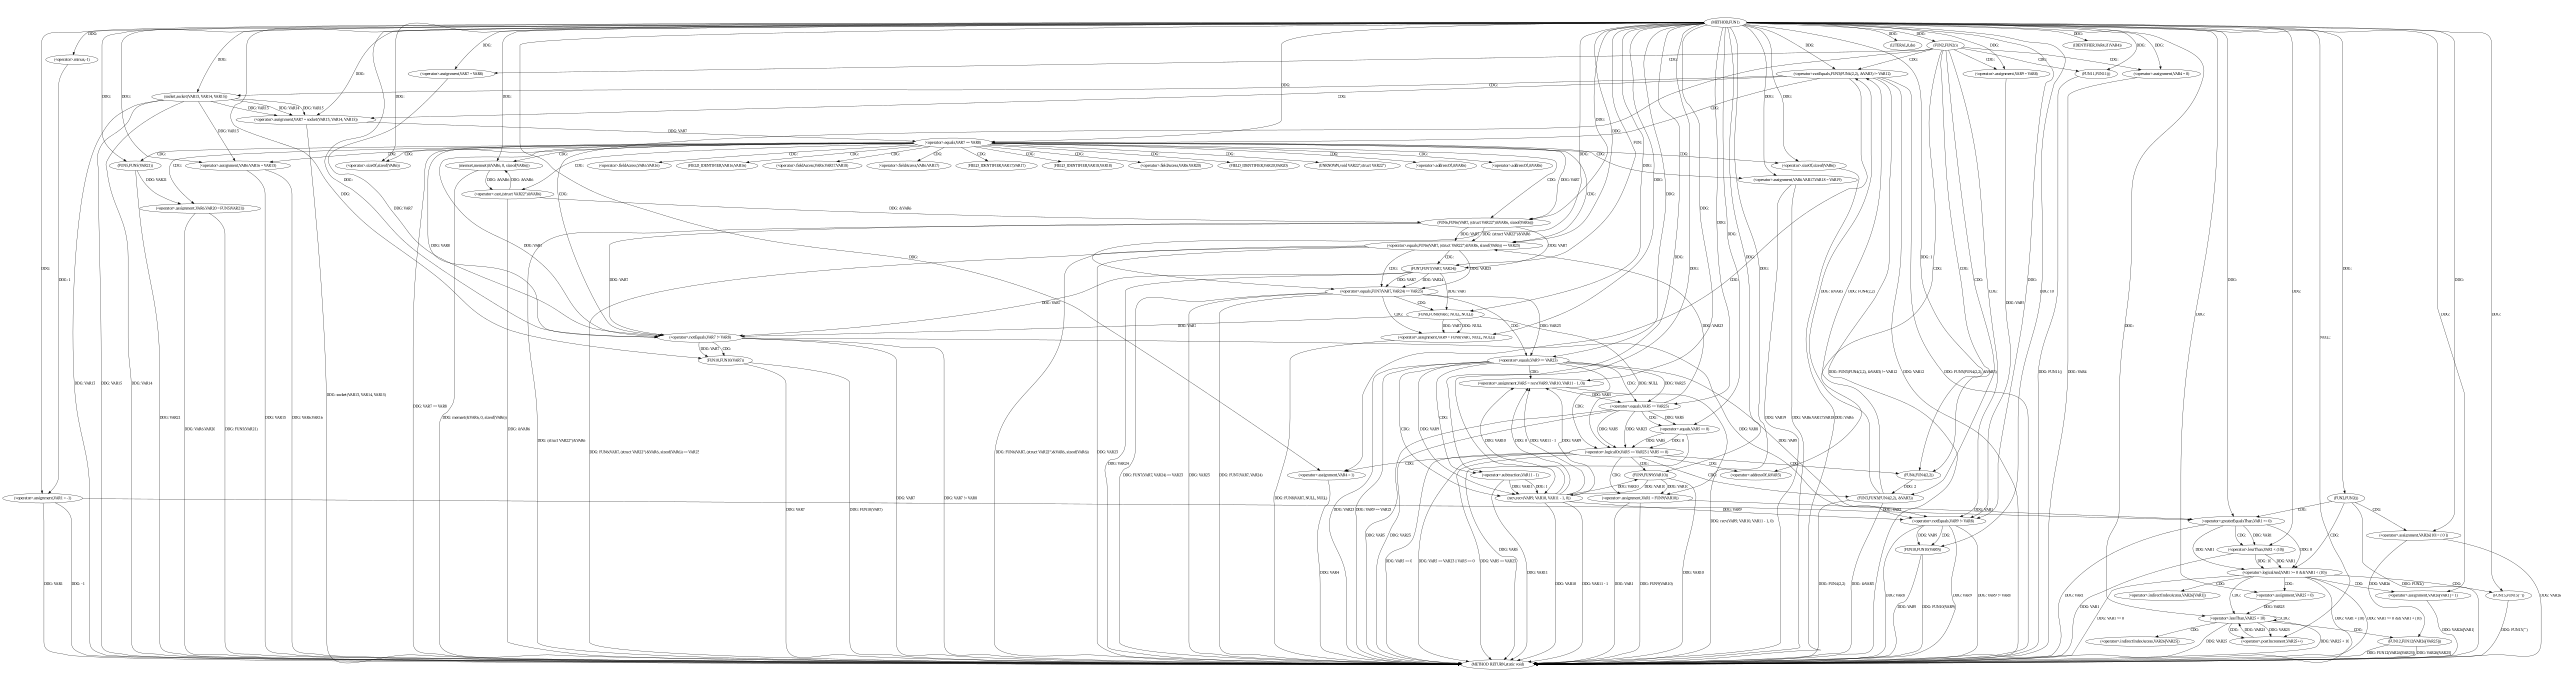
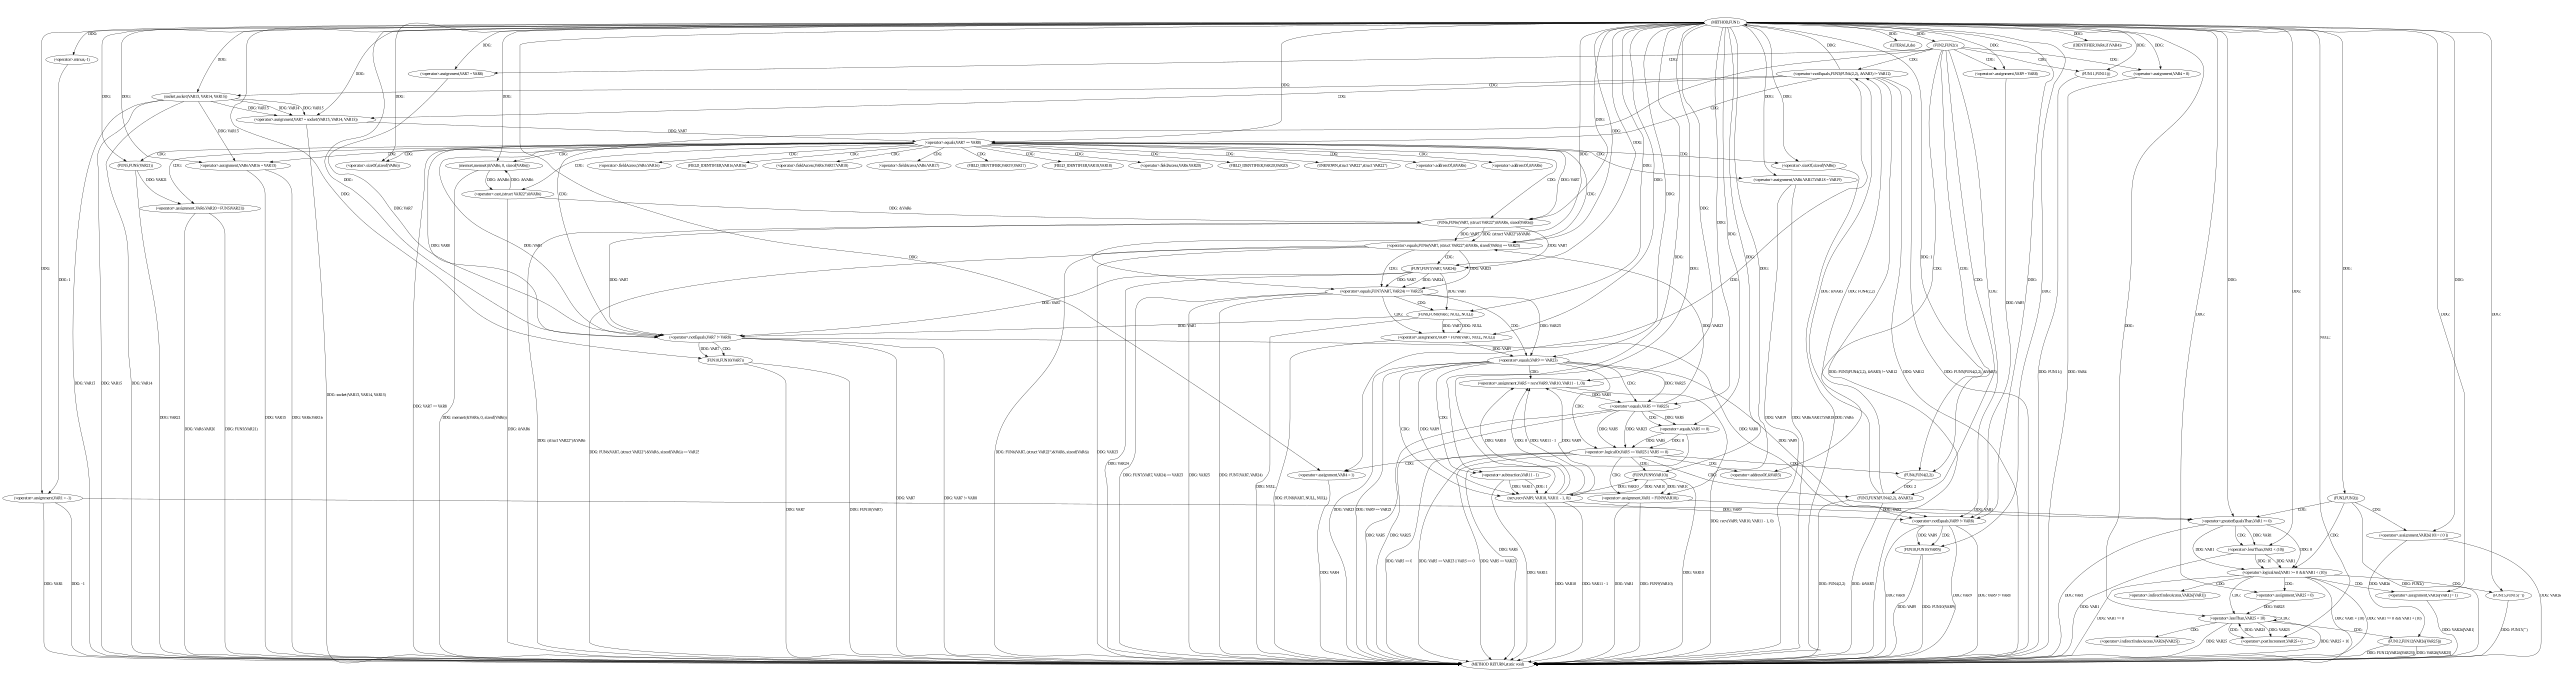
(1791, 41) -> (1800, 35)
(1638, 143) -> (1638, 143)
(997, 166) -> (997, 166)
(1352, 166) -> (1352, 166)
(2047, 292) -> (2047, 292)
none -> (1486, 349)
(1616, 353) -> (1257, 516)
